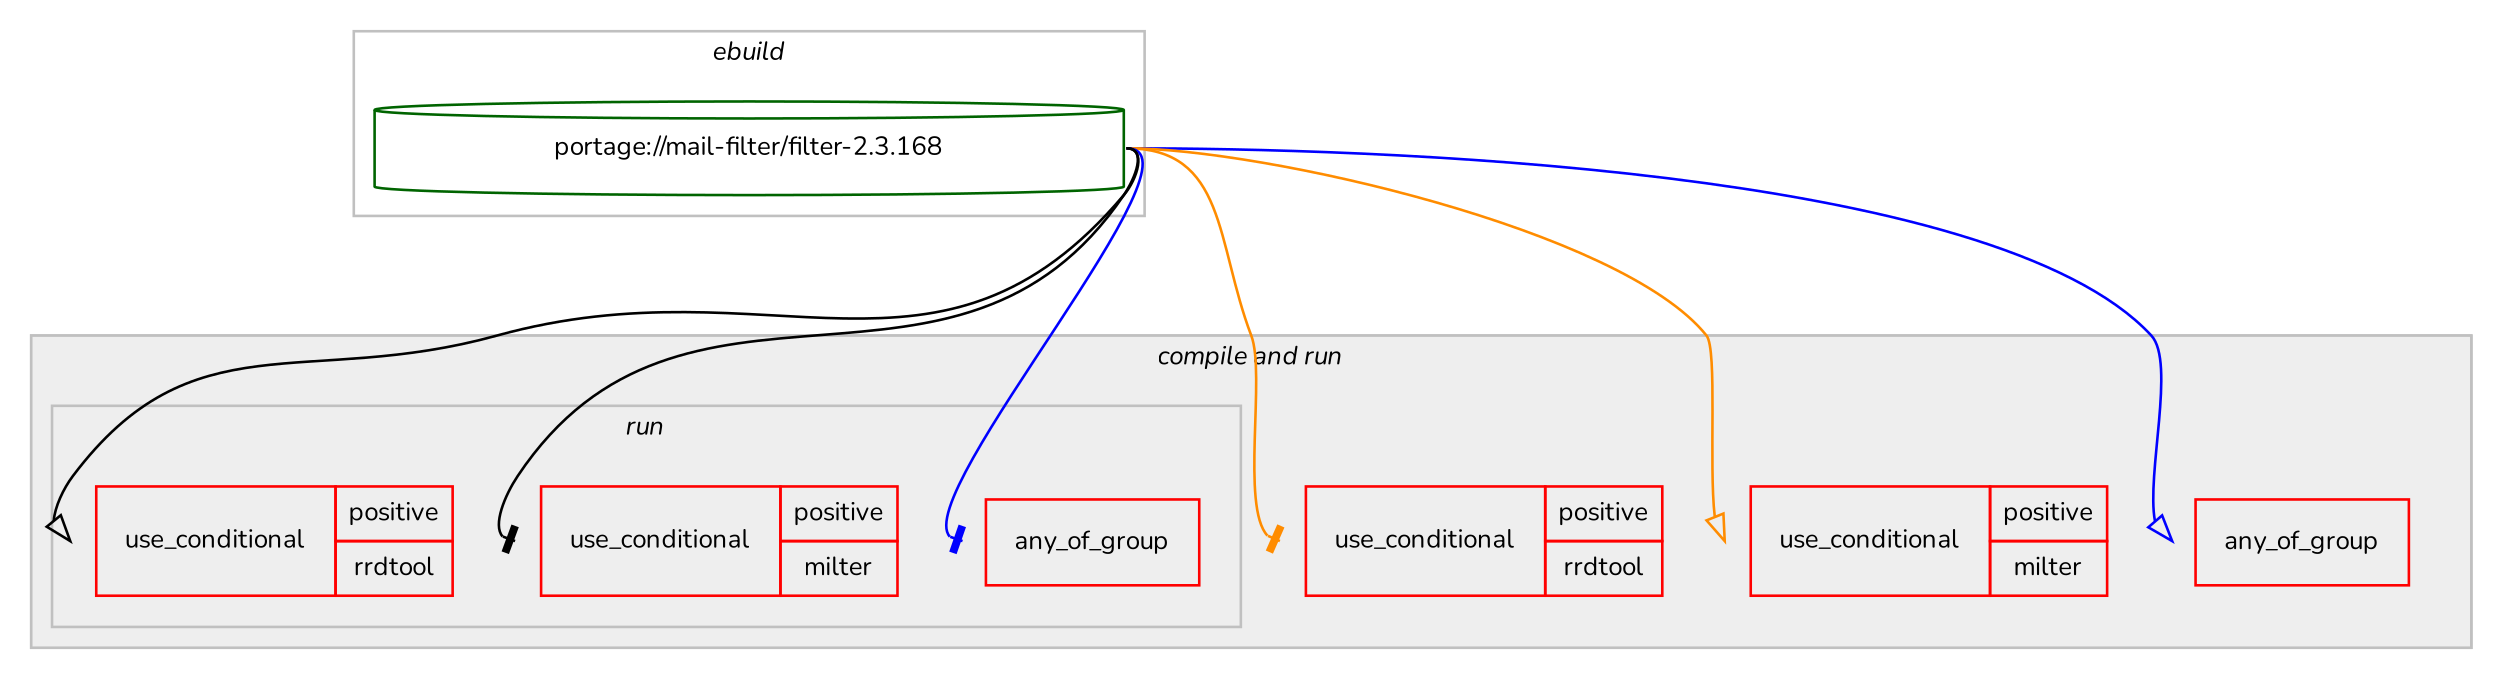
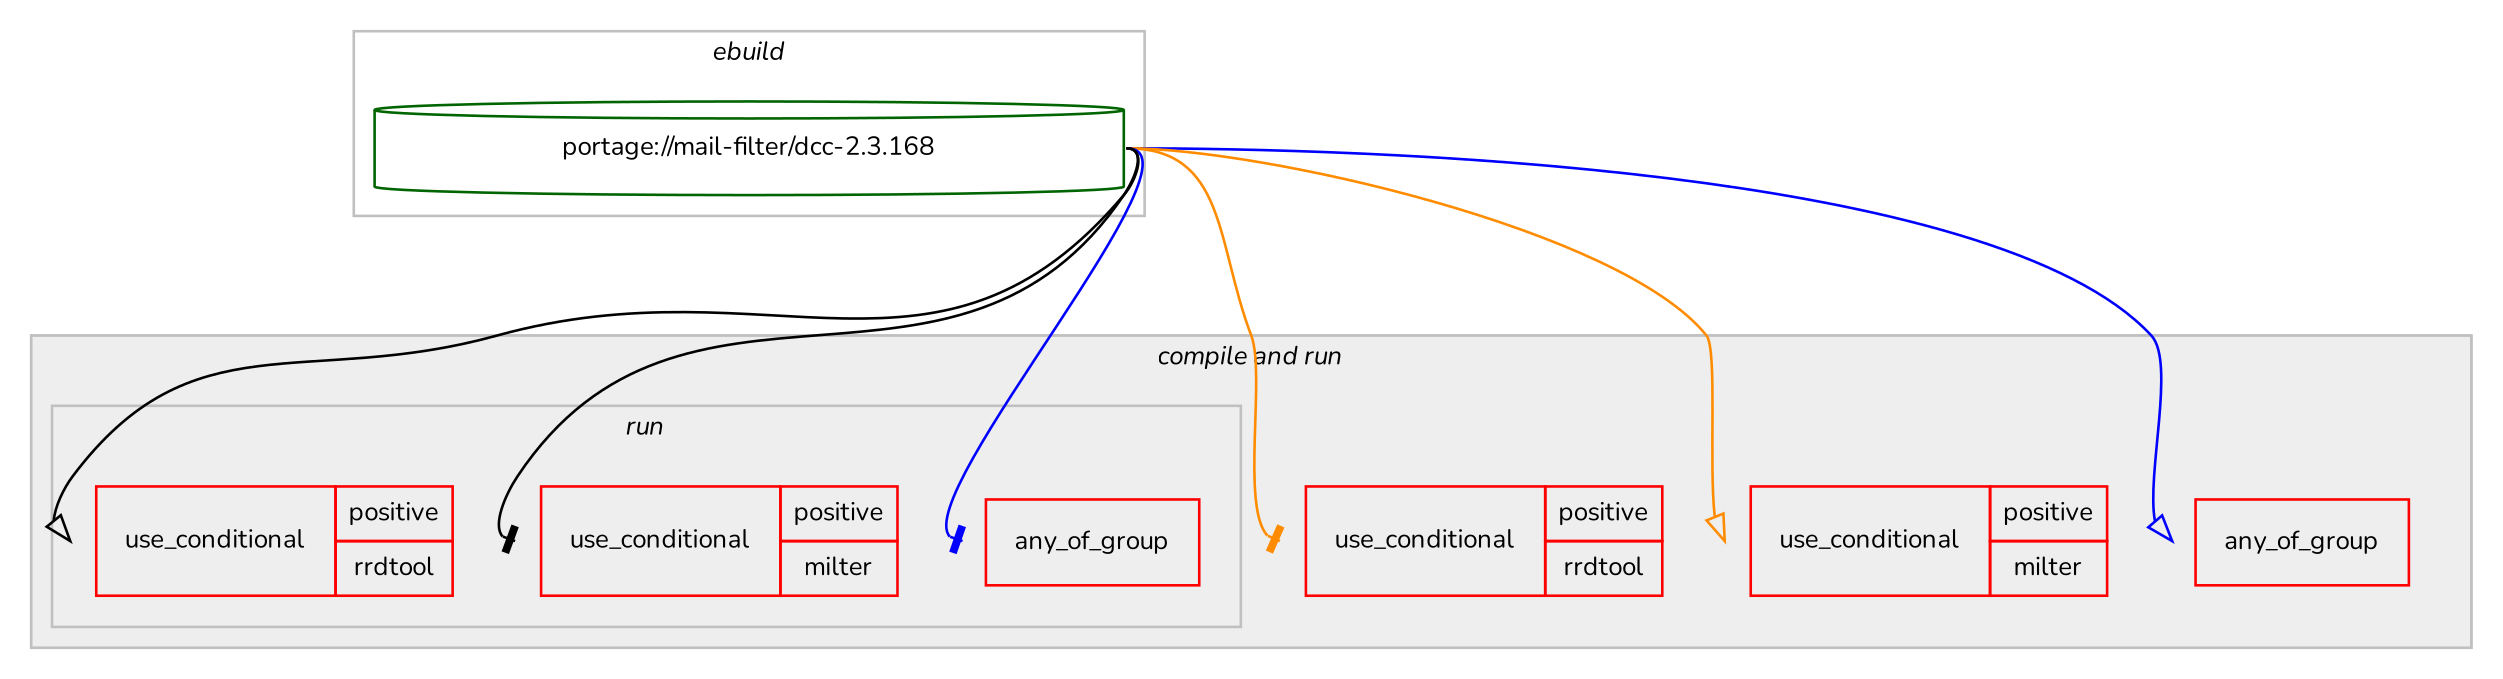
(749, 148) -> (749, 148)
